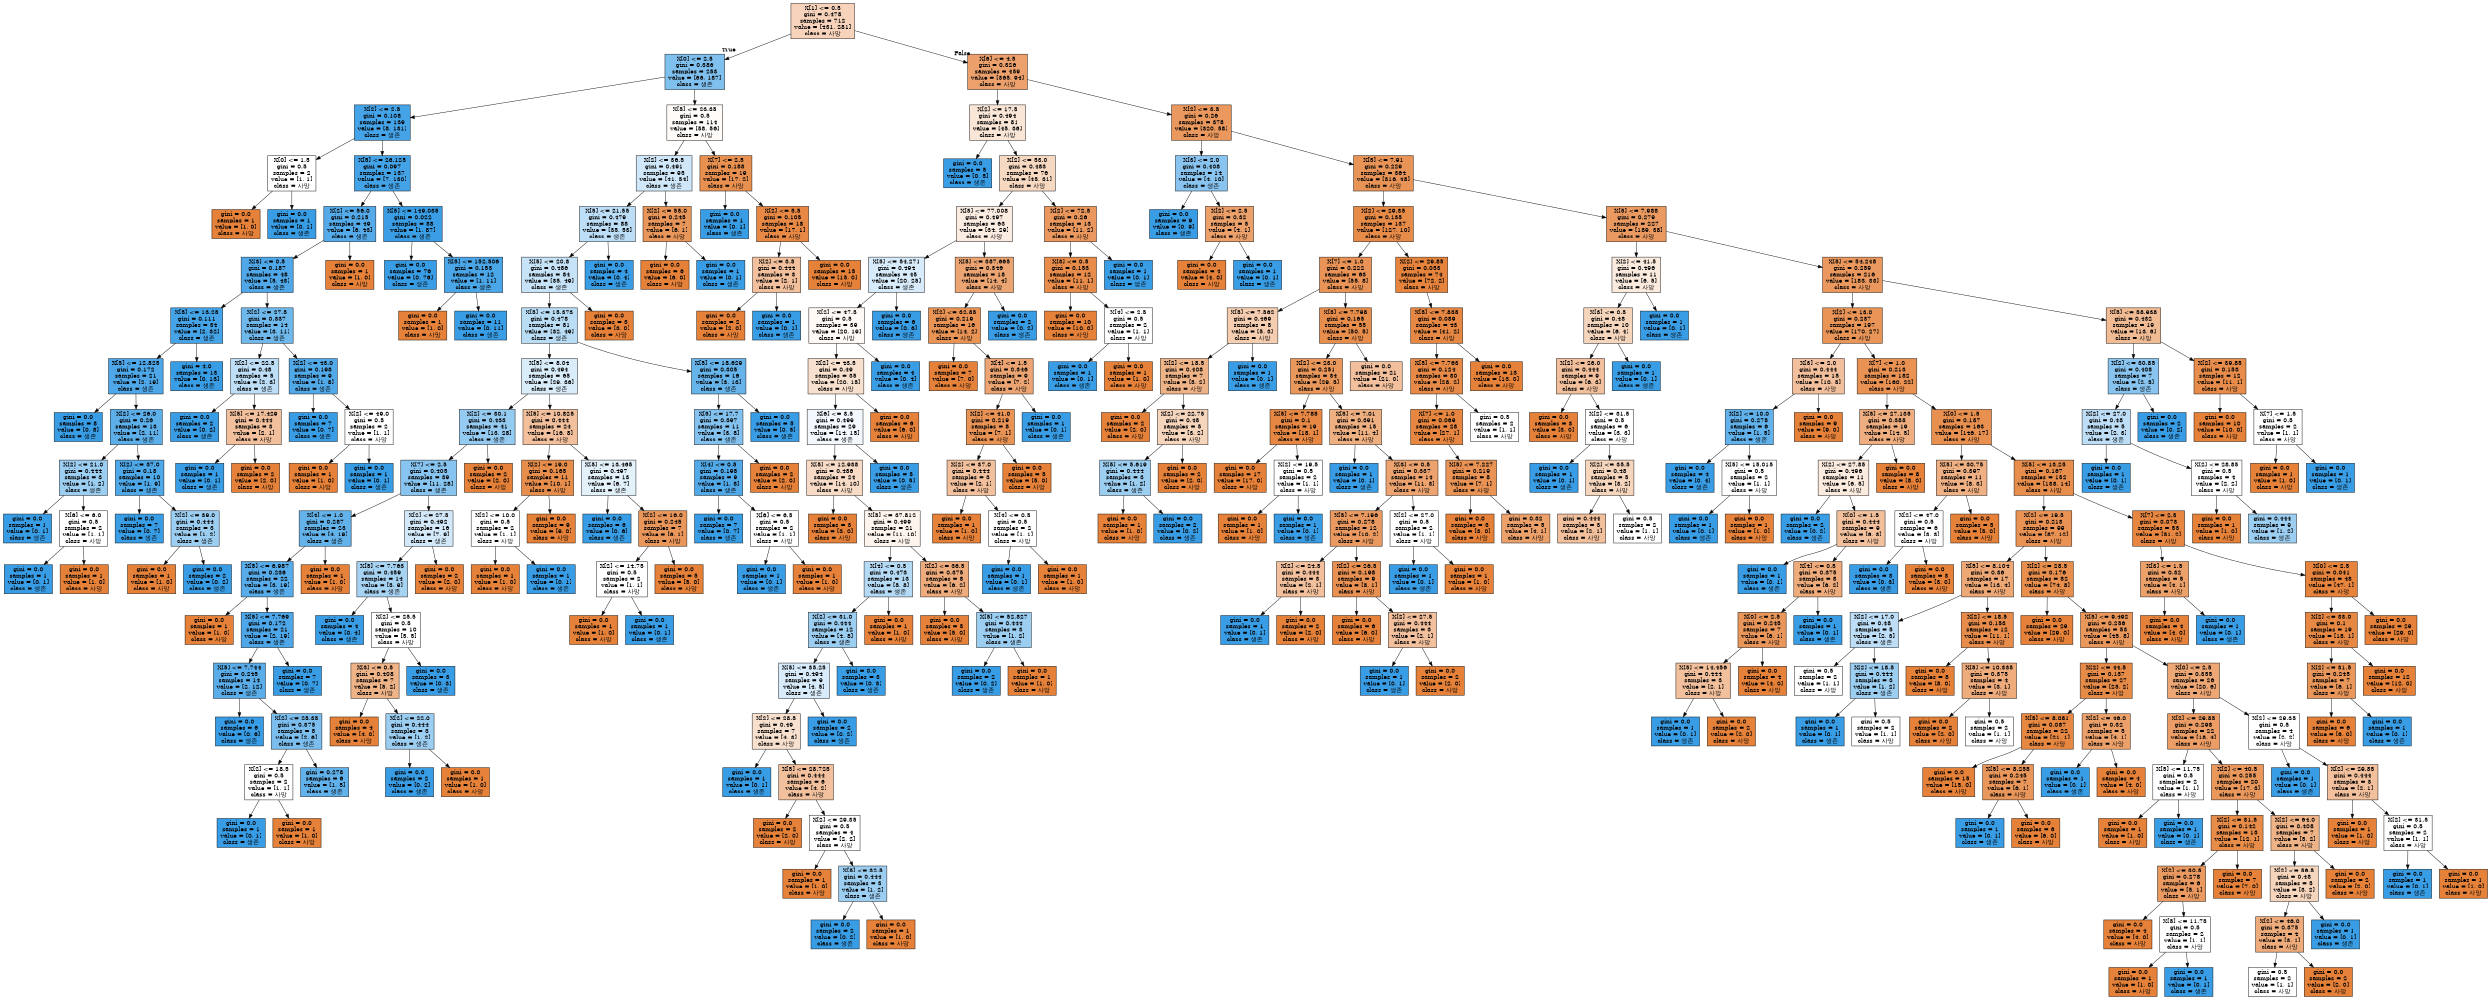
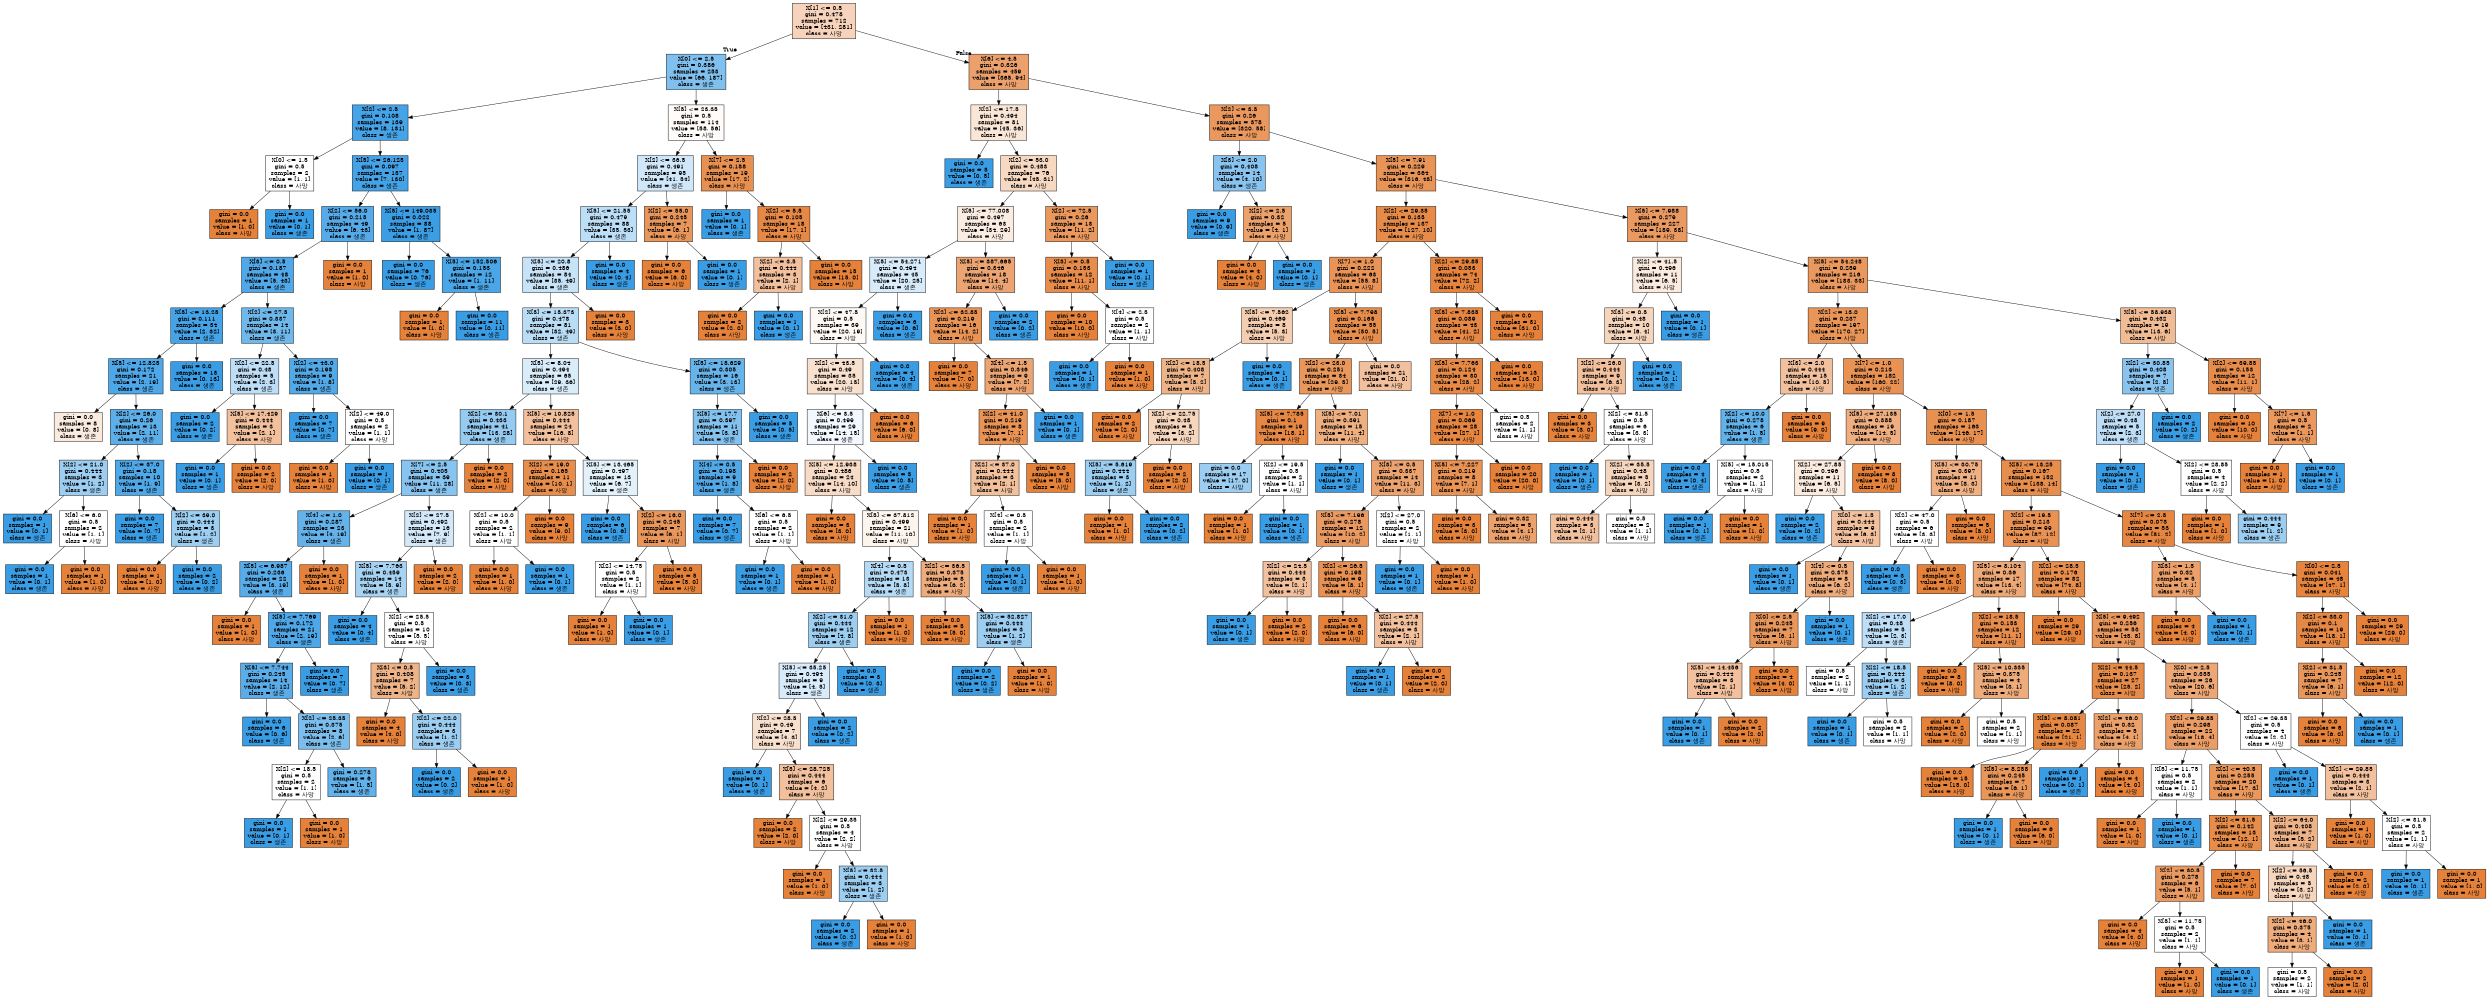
none -> (1516, 326)
(197, 376) -> (197, 376)
(78, 427) -> (78, 427)
(2278, 427) -> (2292, 427)
(1240, 478) -> (1226, 478)
none -> (1516, 478)
